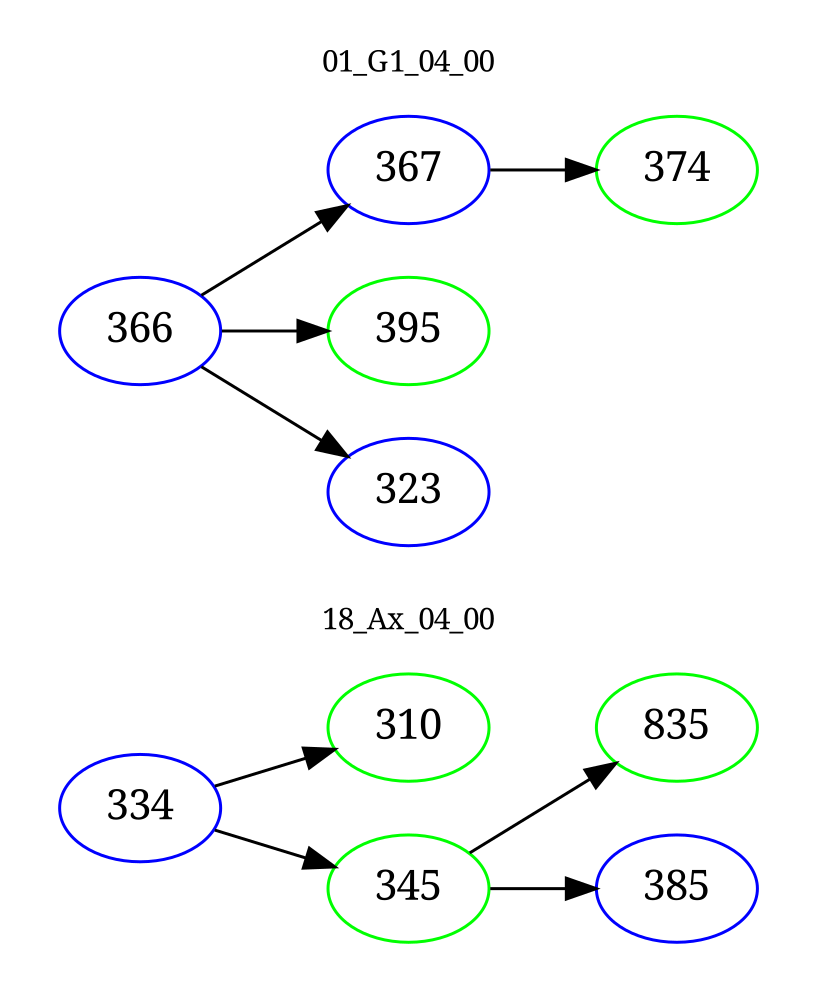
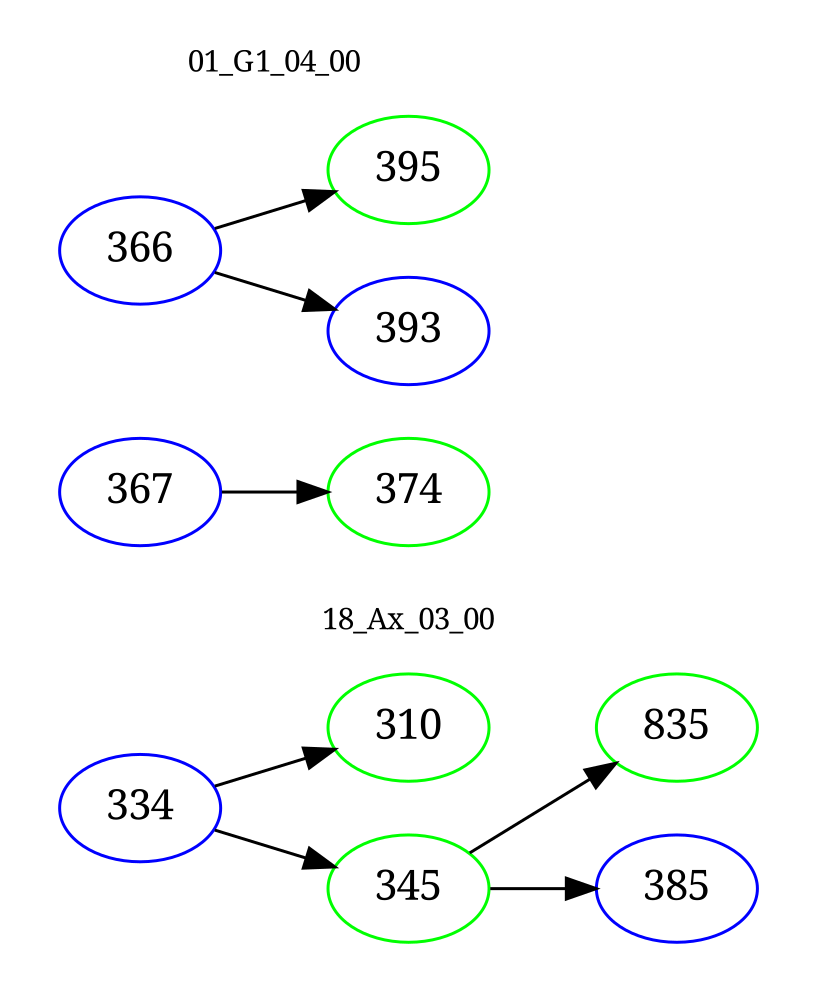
(261, 258) -> none
(409, 492) -> (409, 331)
(409, 622) -> (409, 622)
